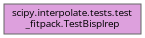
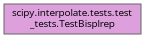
(72, 19) -> (72, 19)
